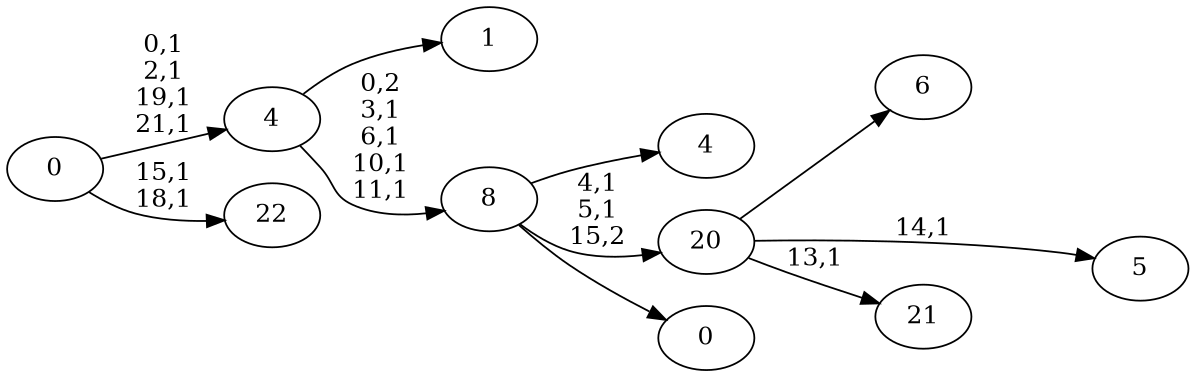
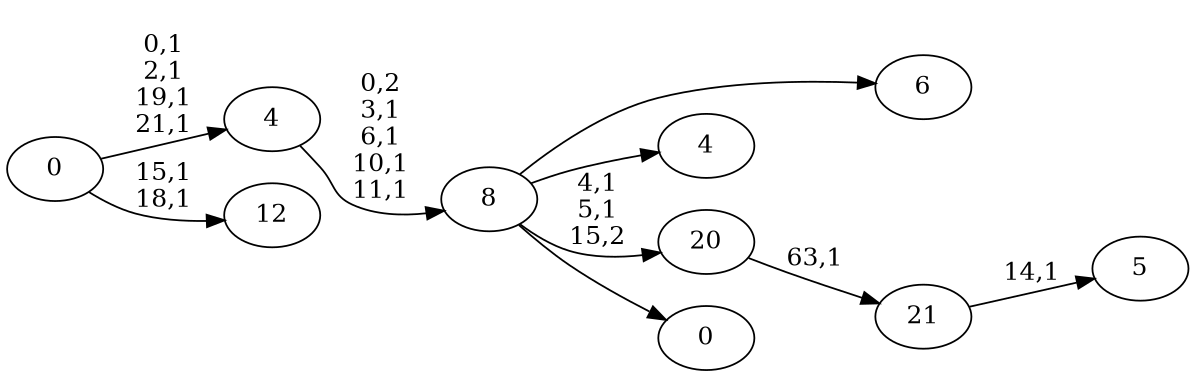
(489, 39) -> none
(807, 170) -> (679, 93)
(272, 215) -> (272, 215)
(916, 242) -> (1023, 295)
(815, 259) -> (815, 259)
